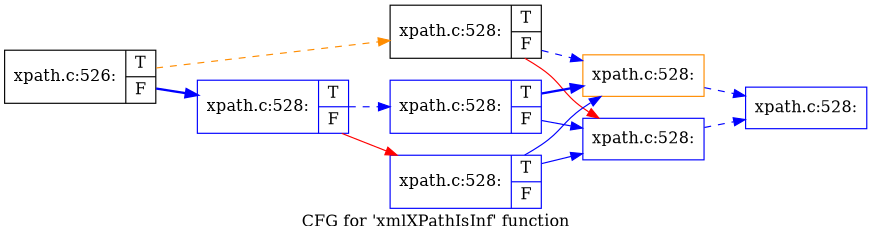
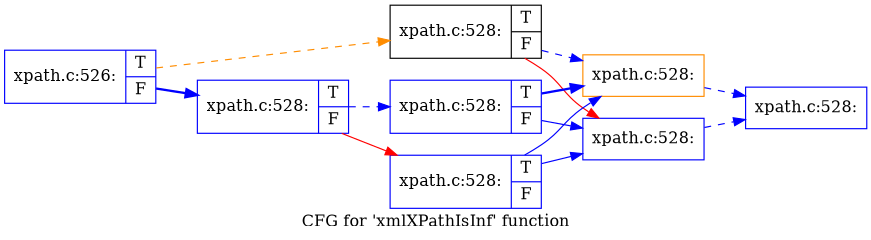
(80, 77) -> (80, 77)
